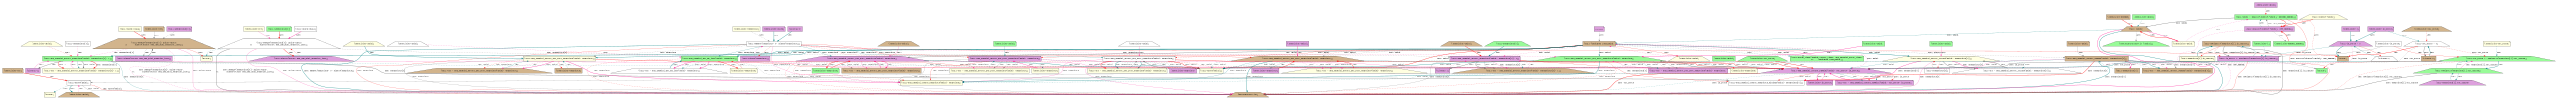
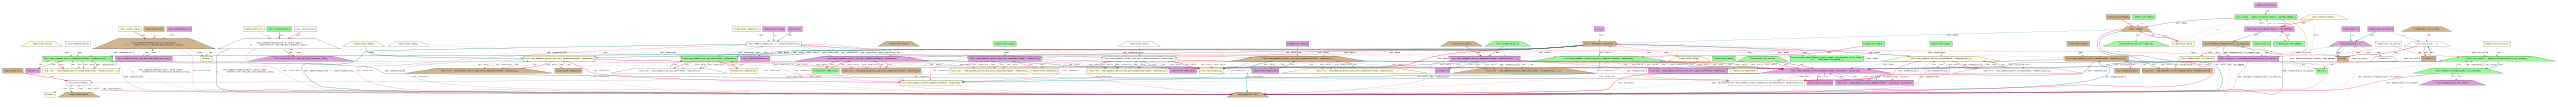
(2289, 44) -> (2289, 44)
(2202, 49) -> (2248, 36)
(1852, 93) -> (1852, 93)
